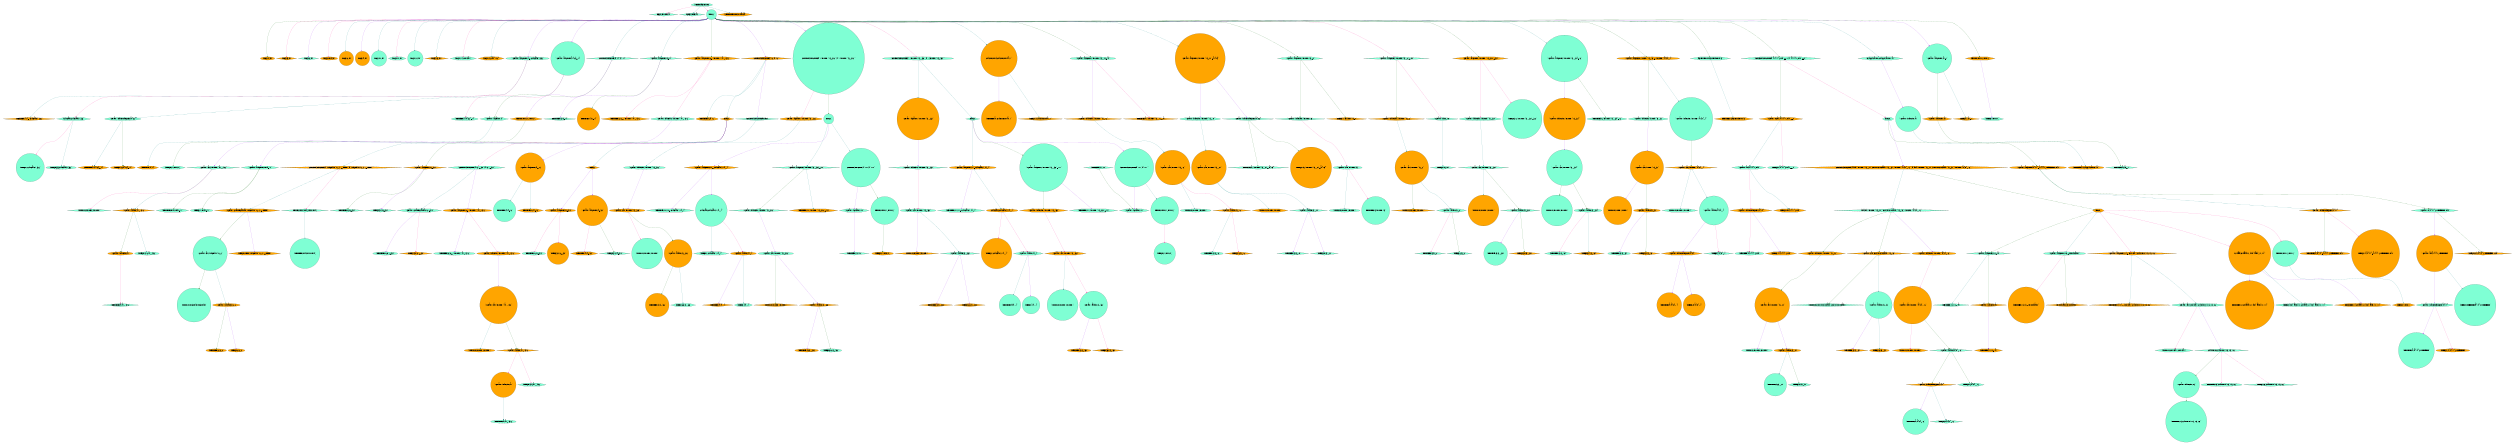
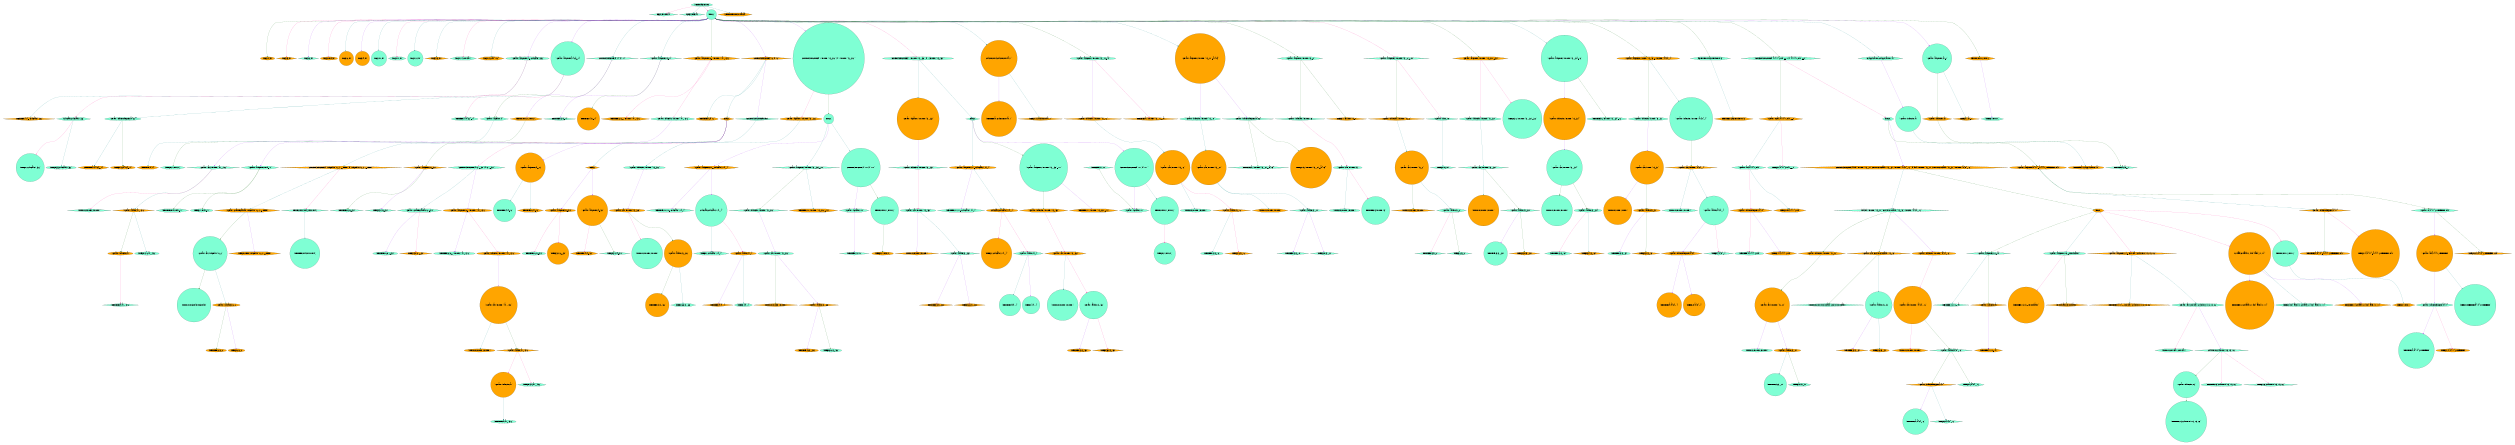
(1094, 210) -> (1094, 210)
